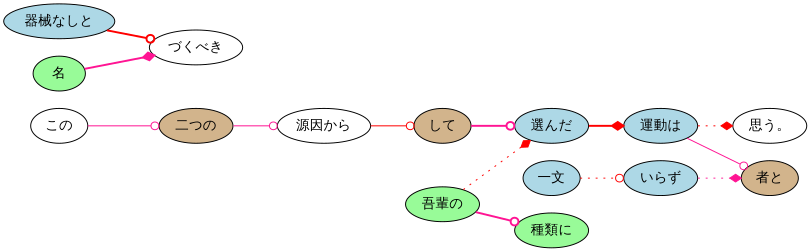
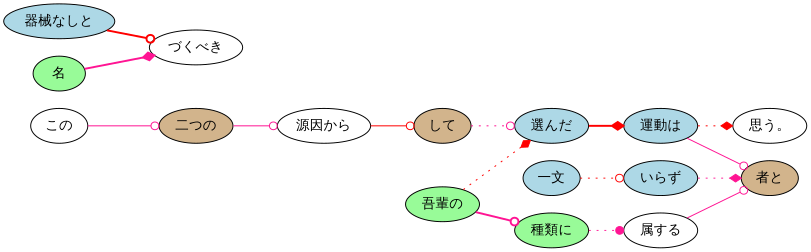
(489, 126) -> (489, 126)
none -> (661, 230)
